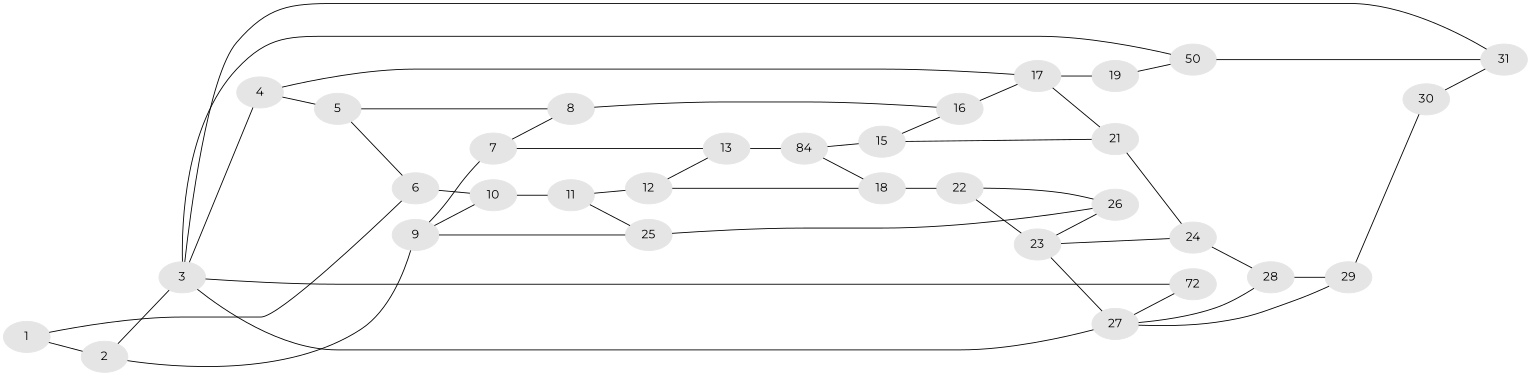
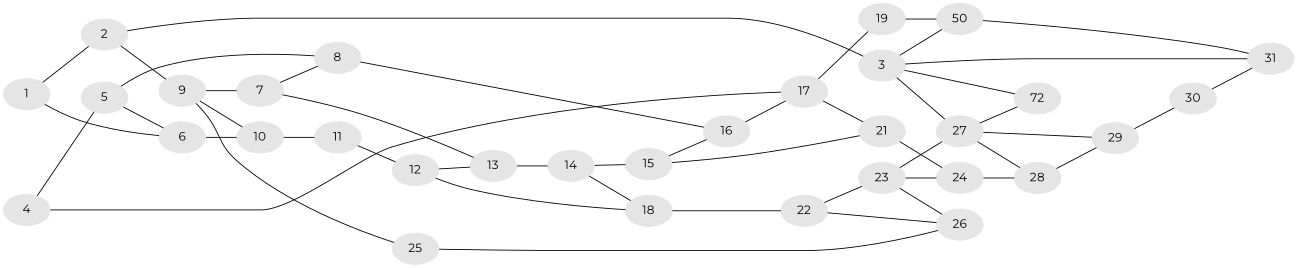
(804, 149) -> (571, 166)
(221, 185) -> none
(610, 215) -> none
